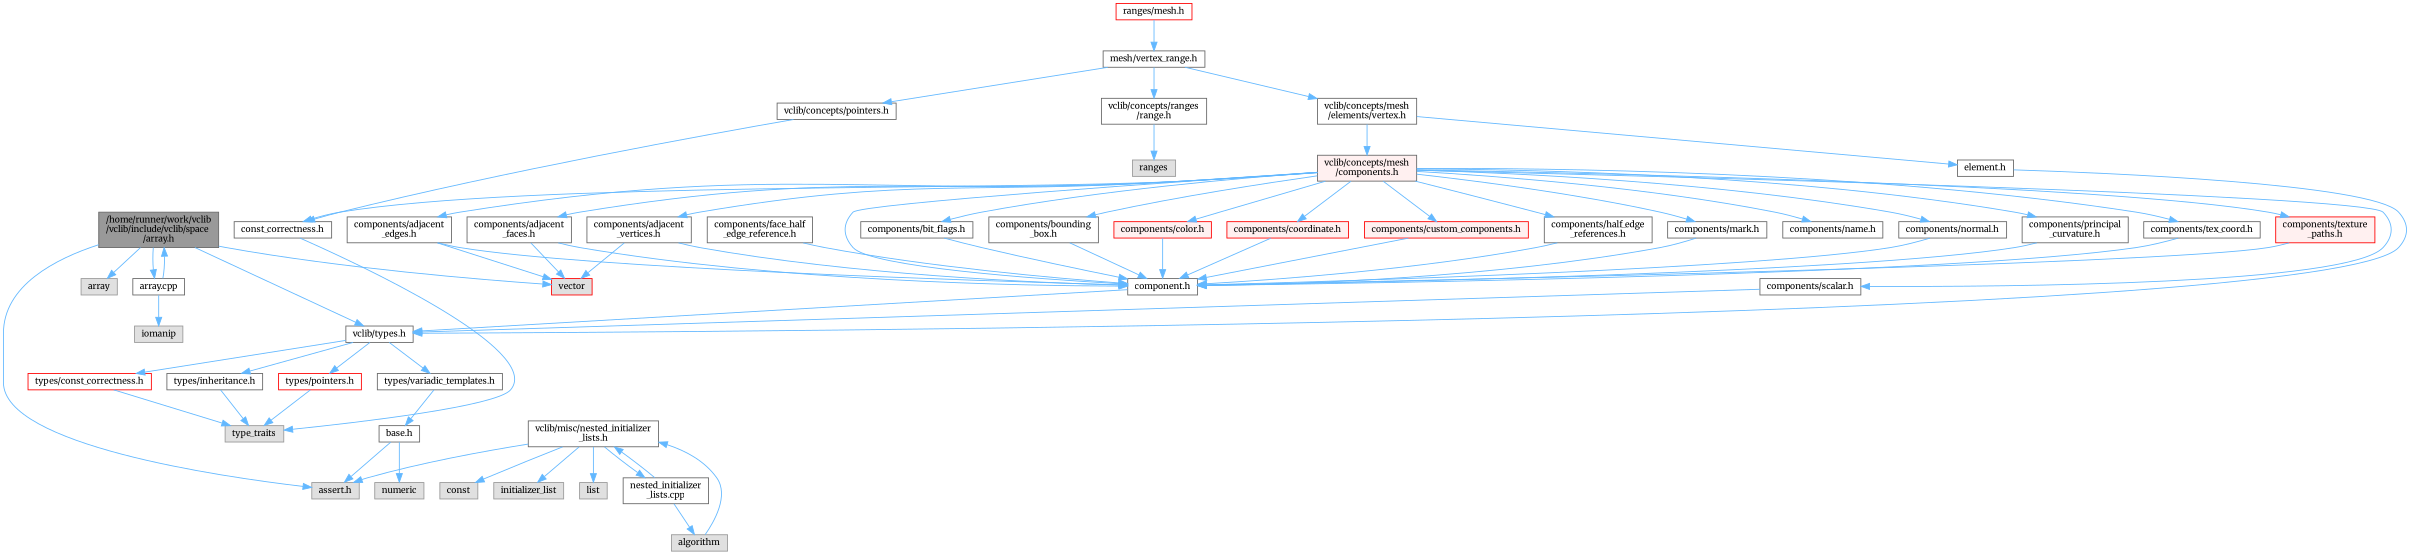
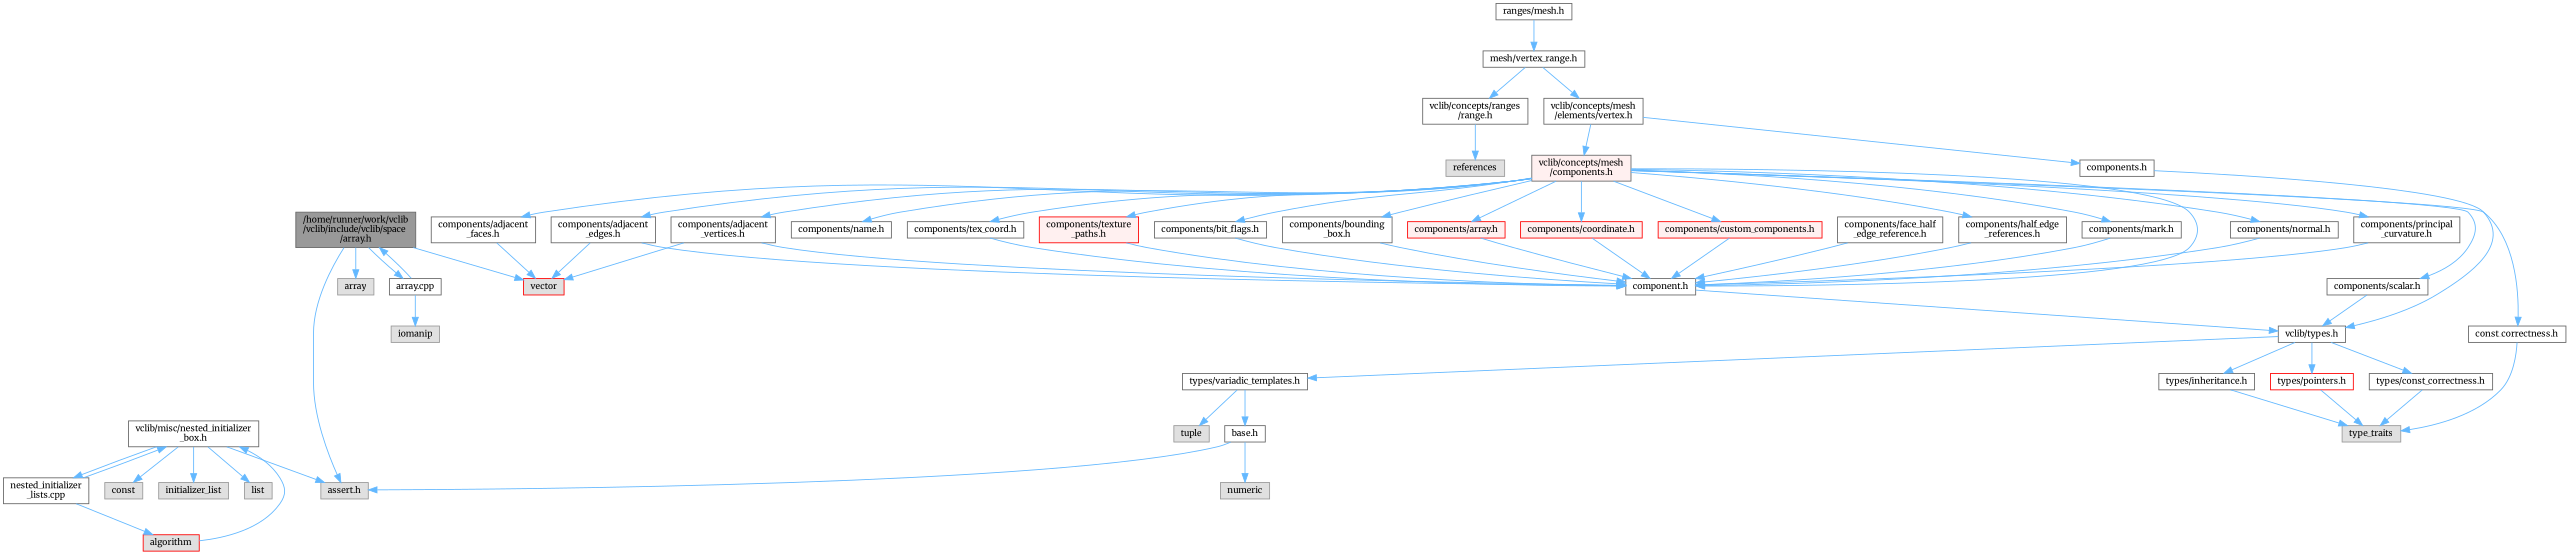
(1154, 12) -> (1534, 12)
(837, 111) -> none
(1154, 168) -> (1475, 168)
(1985, 168) -> (2117, 168)
(1163, 230) -> (1456, 230)
(838, 276) -> none
(275, 285) -> none
(90, 382) -> (2431, 382)
(593, 434) -> (194, 434)
none -> (1192, 434)
(699, 543) -> (171, 543)
